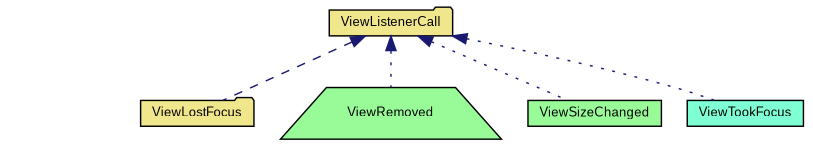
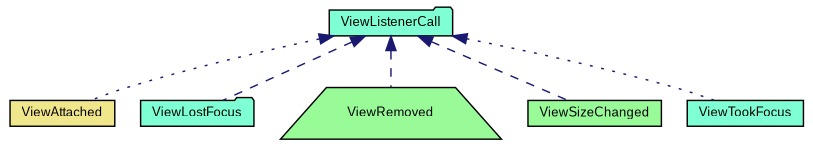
(391, 23) -> (391, 23)
(391, 69) -> (391, 69)
(499, 71) -> (499, 71)
none -> (62, 113)
(197, 113) -> (197, 113)
